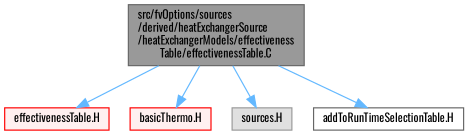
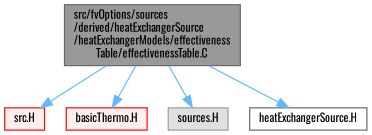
(57, 119) -> (25, 119)
(389, 119) -> (308, 119)
